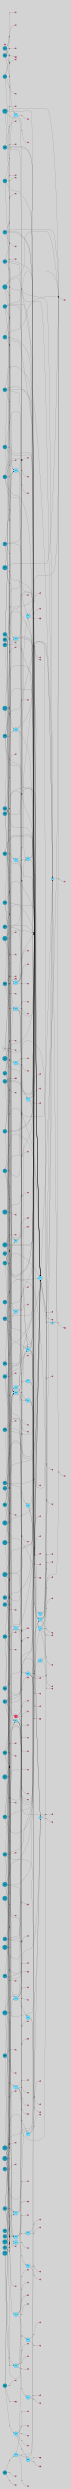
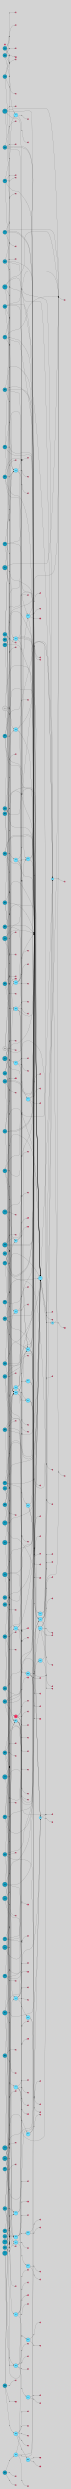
(5, 708) -> (5, 708)
